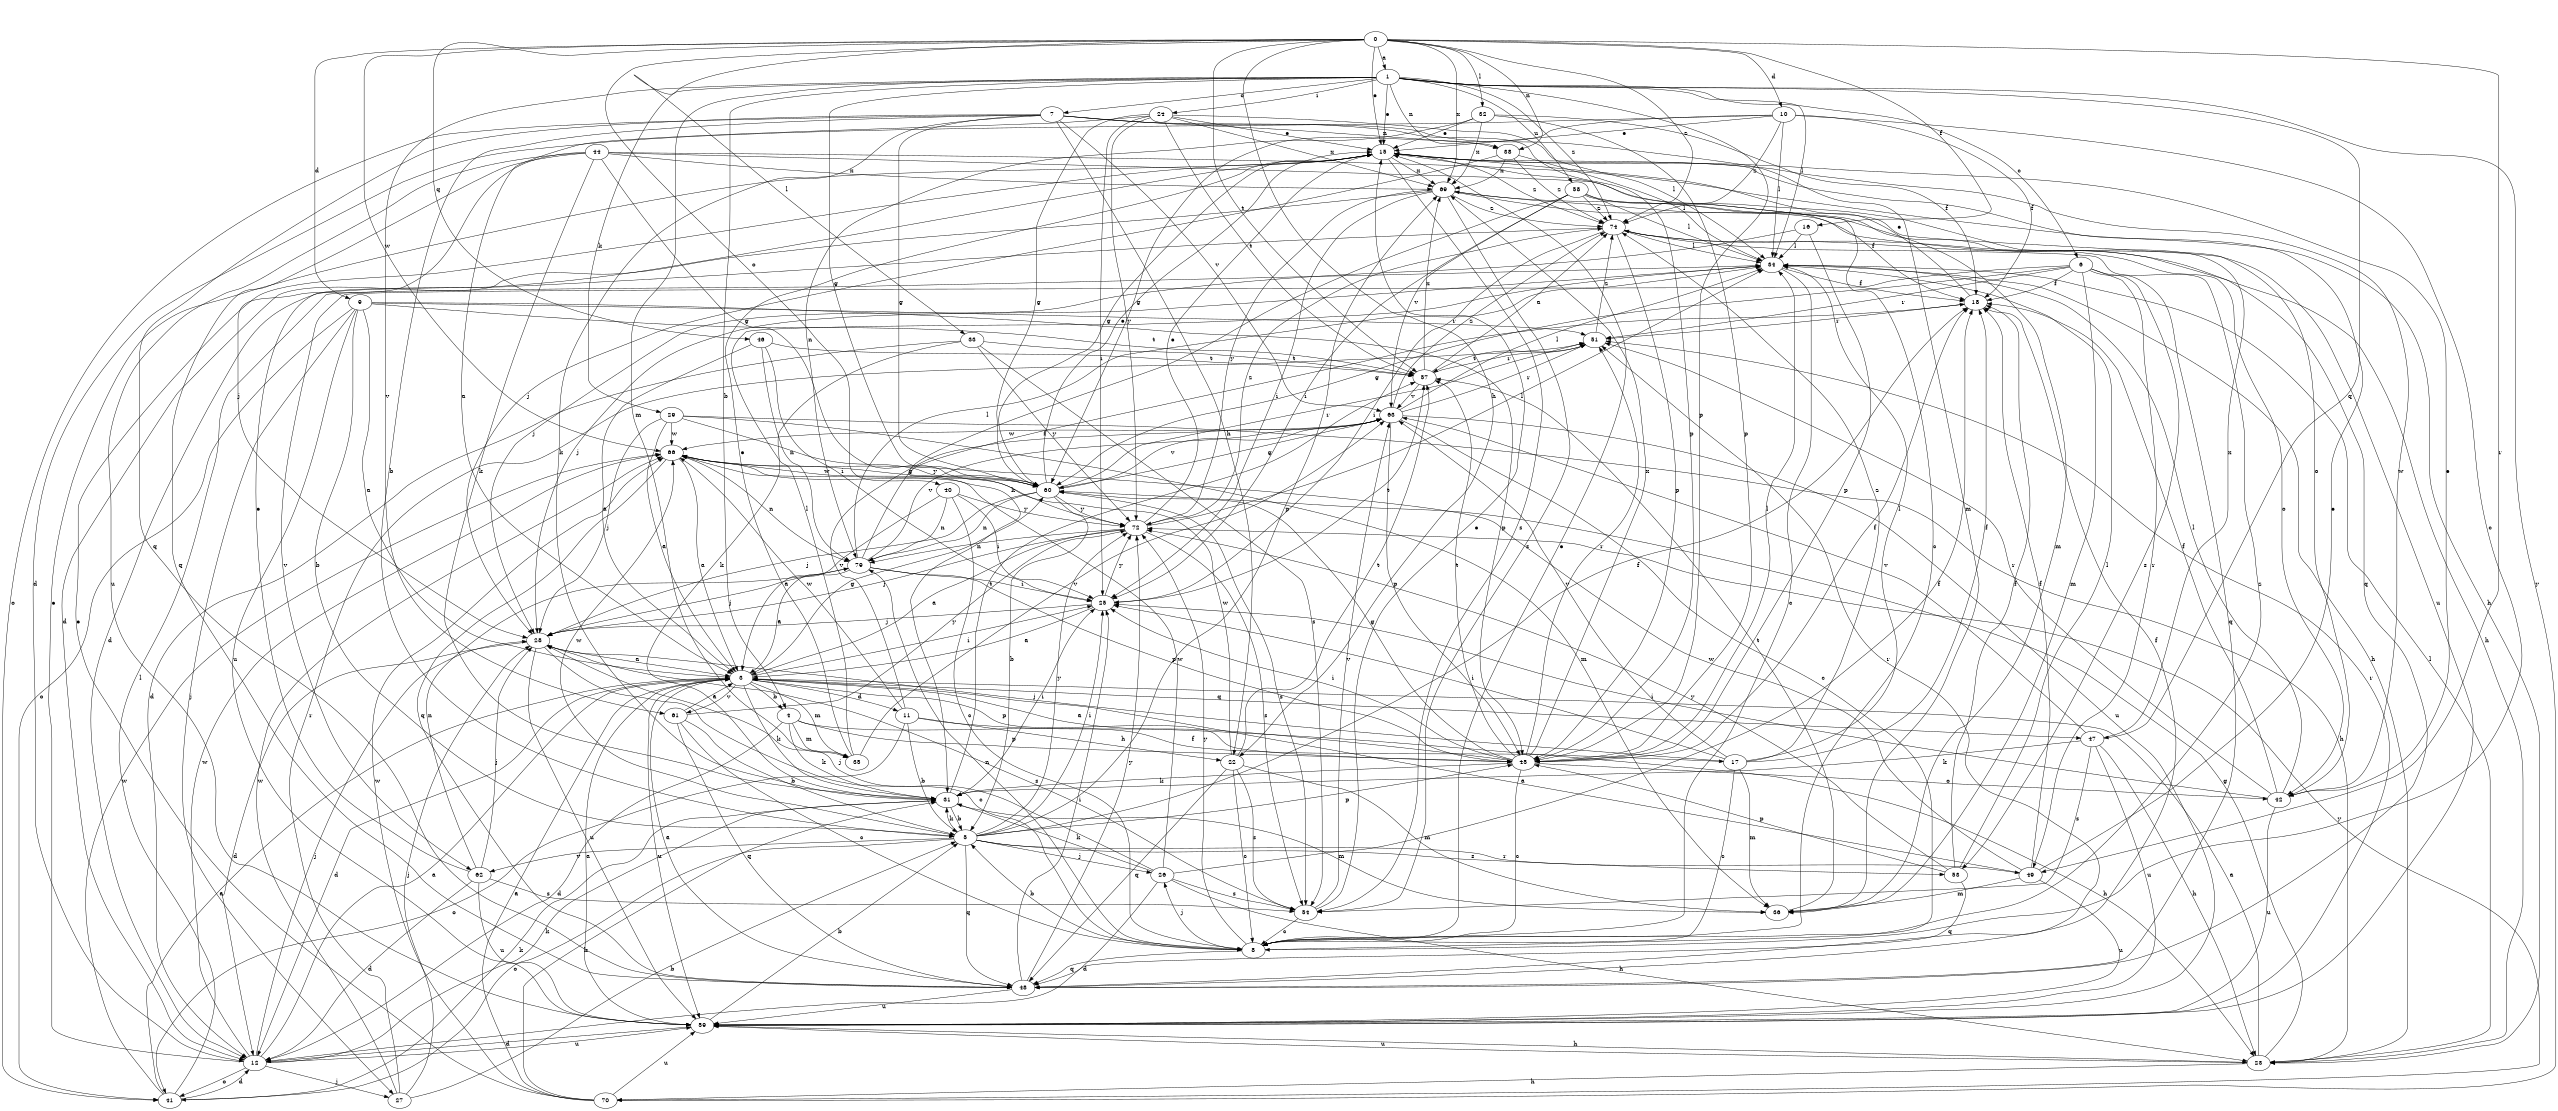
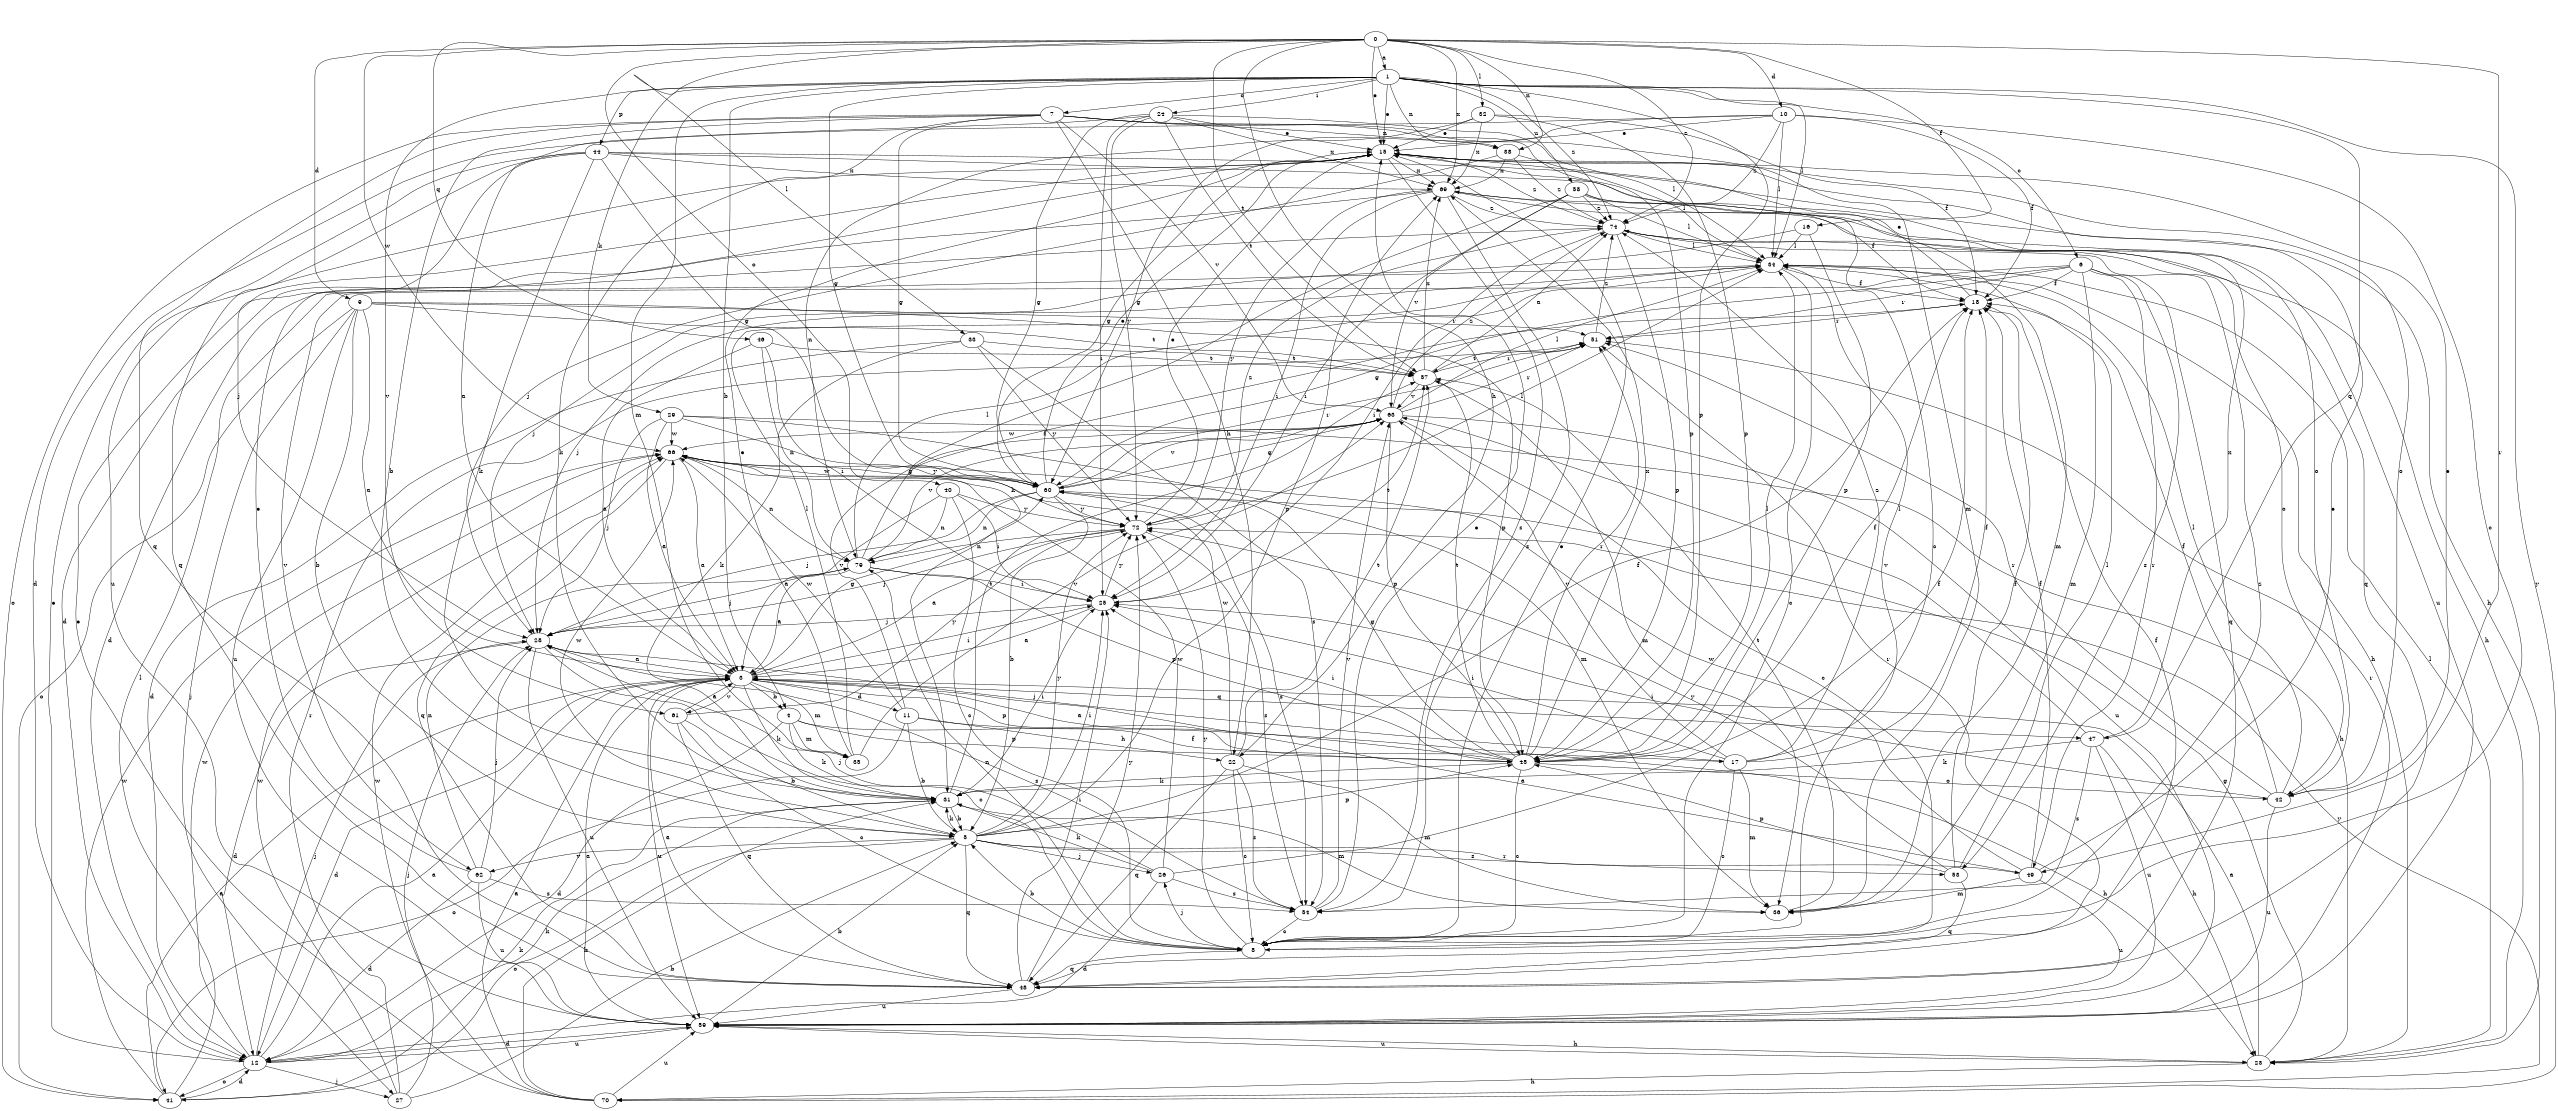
none -> (975, 81)
(2401, 472) -> (2401, 472)
none -> (1638, 643)
(1731, 988) -> none
